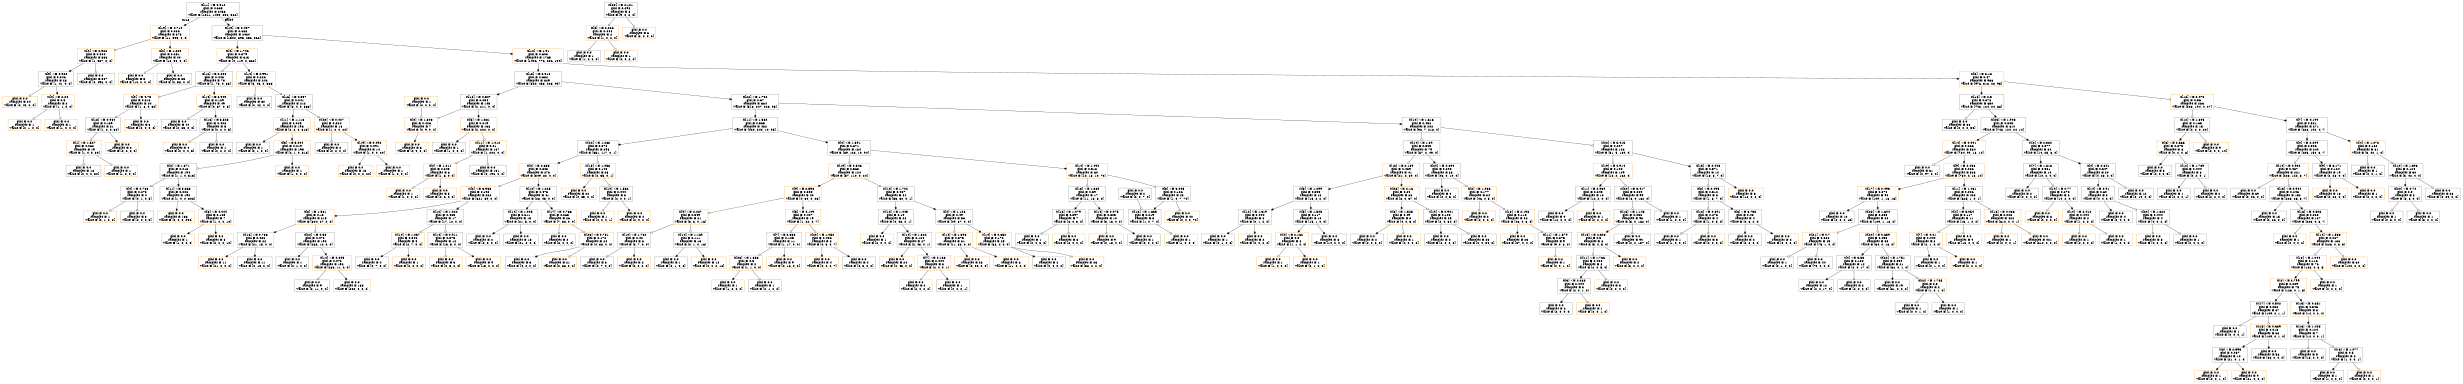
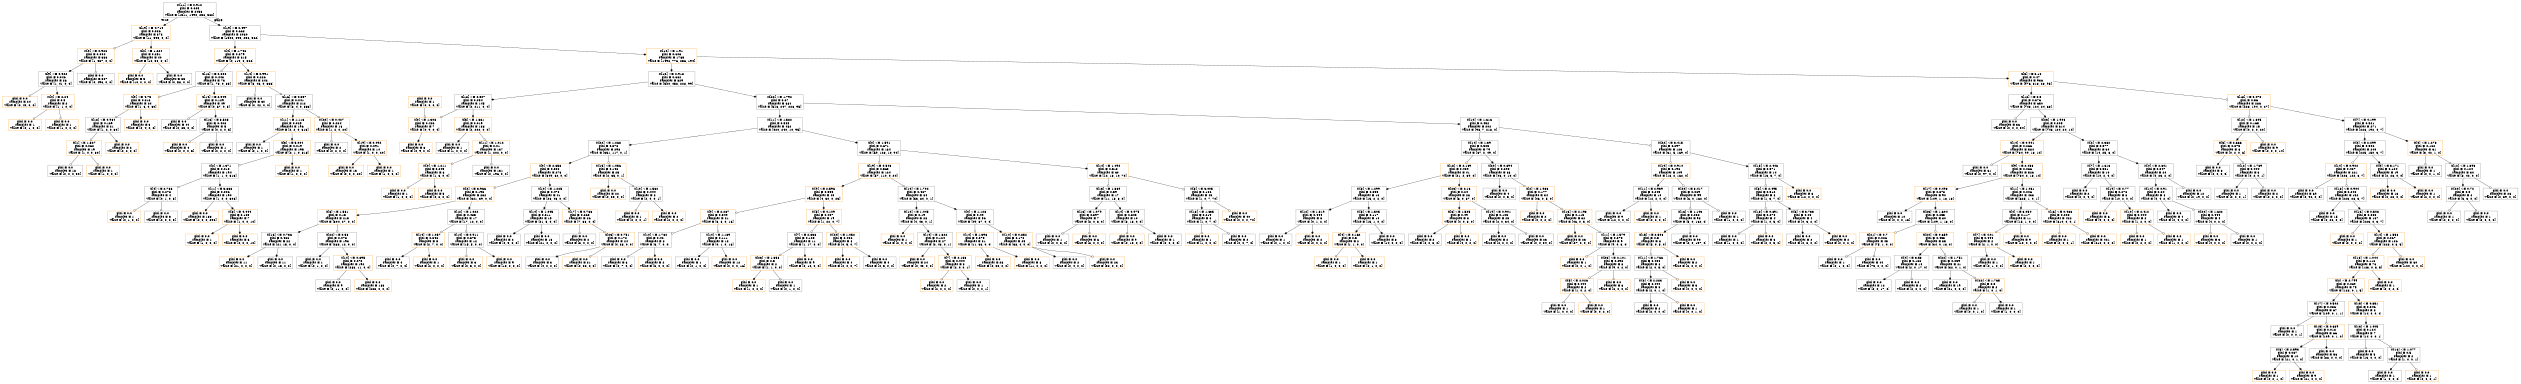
(1139, 204) -> (1221, 229)
none -> (1613, 250)
